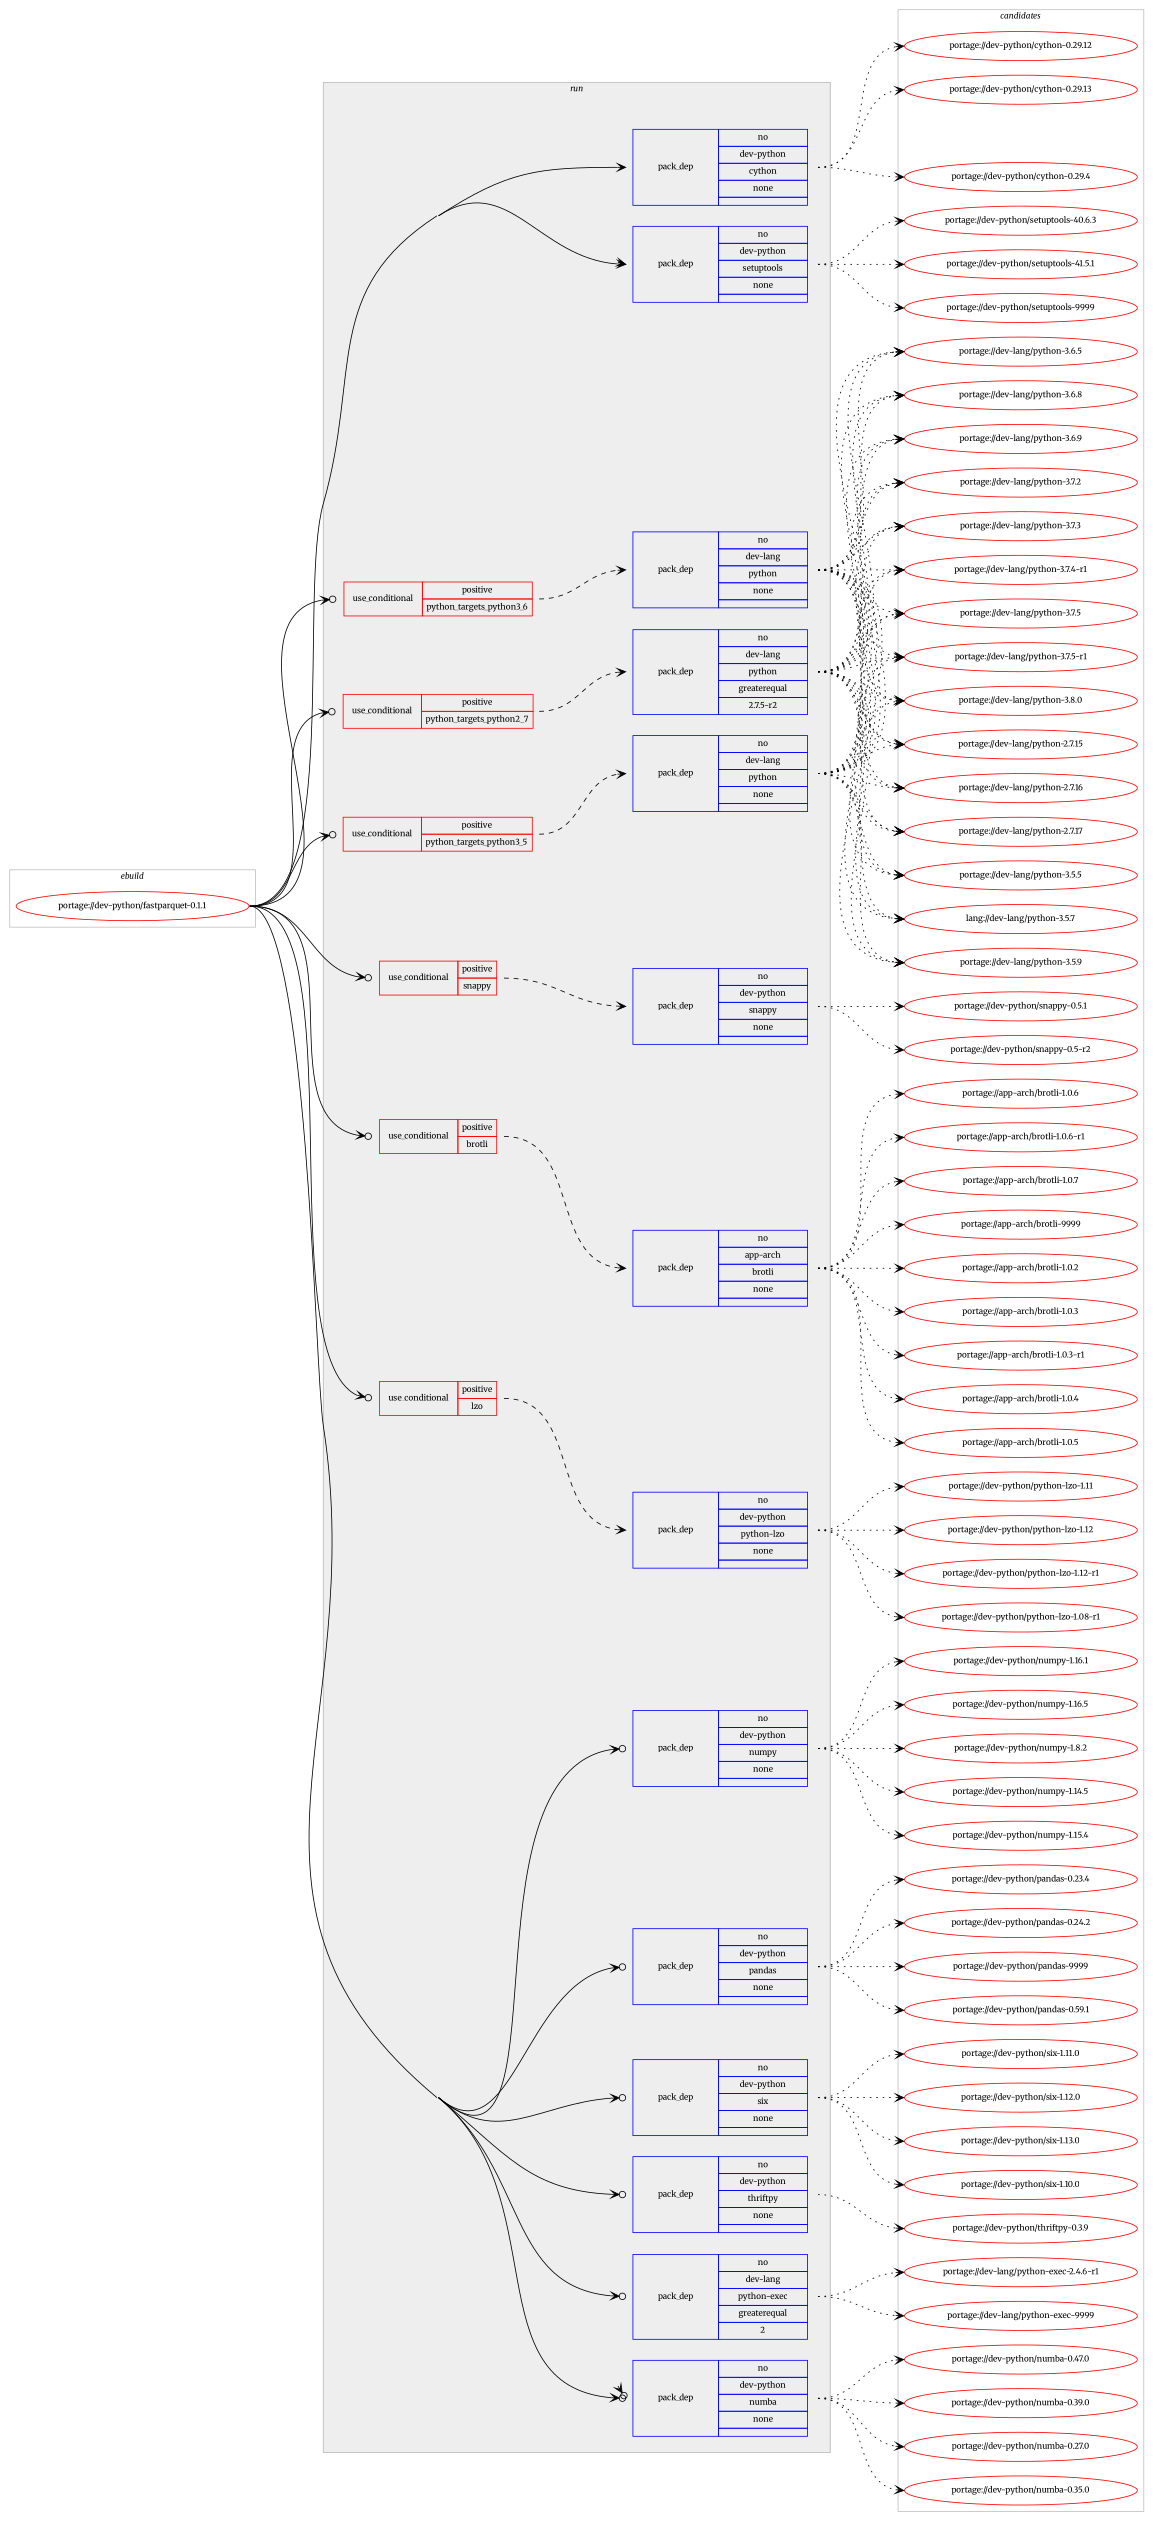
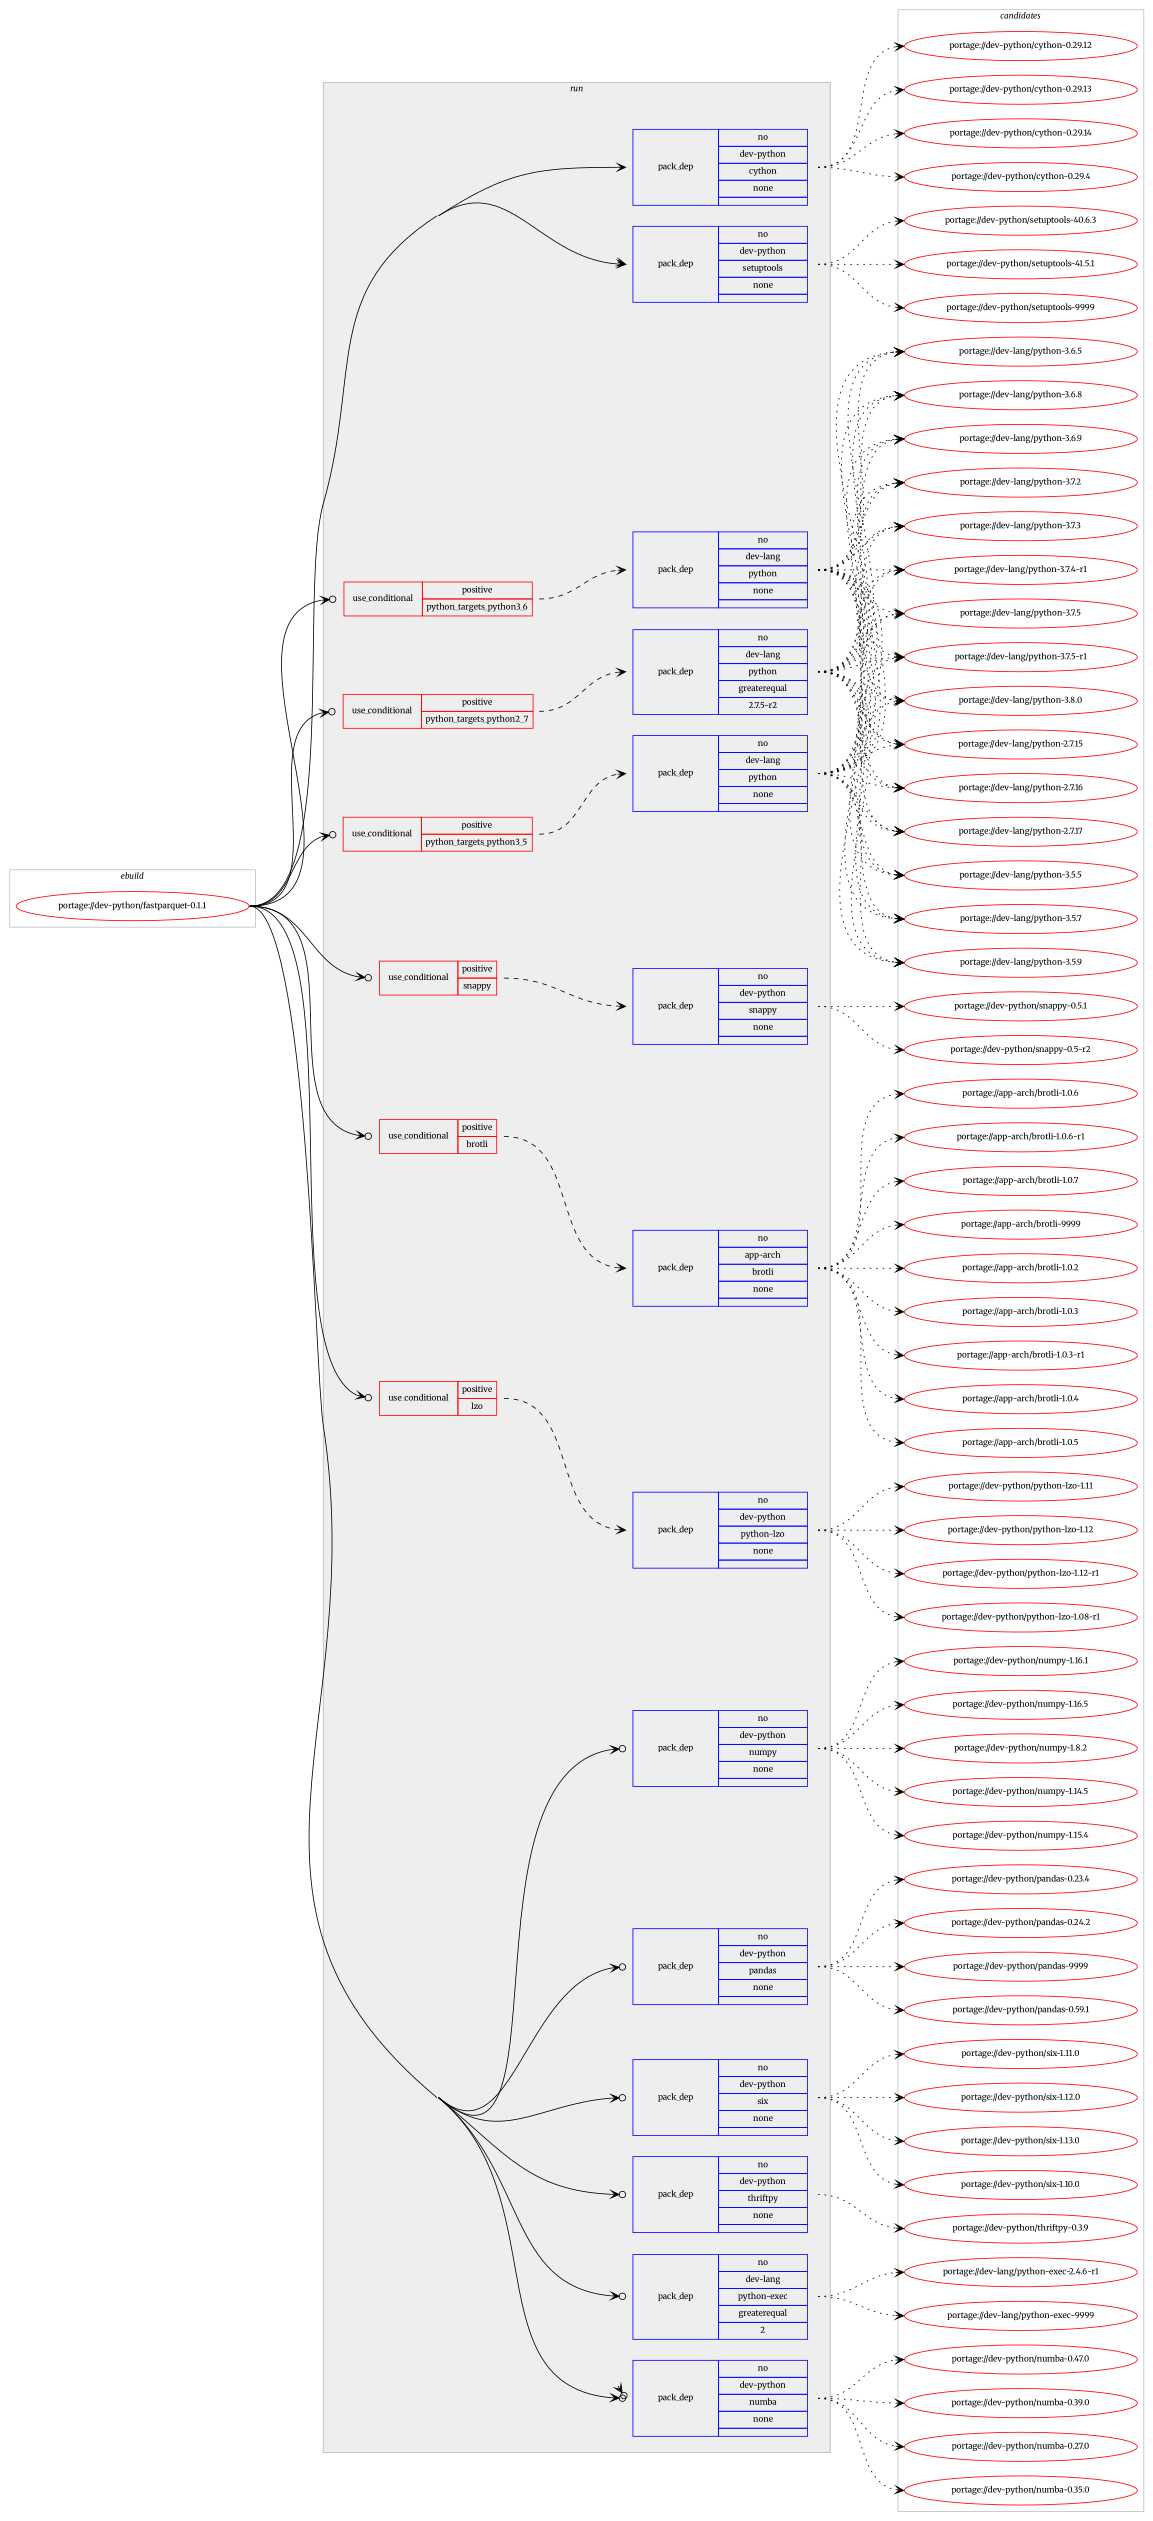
none -> (1021, 133)
(1021, 919) -> (1021, 919)
